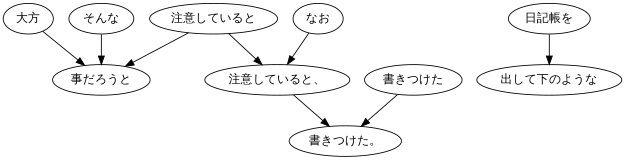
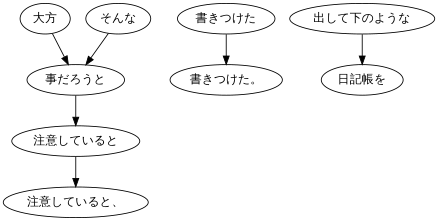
(318, 19) -> none
(549, 45) -> (362, 45)
(161, 48) -> (76, 106)
(308, 108) -> none
